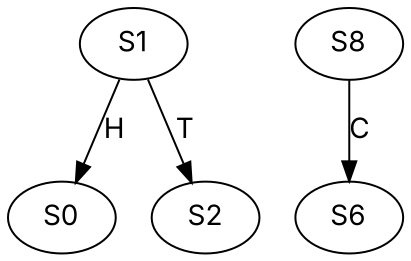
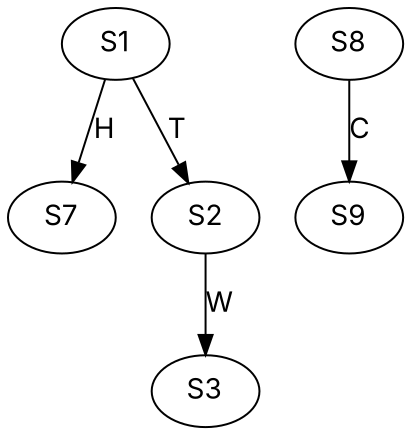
(62, 218) -> (62, 218)
(349, 218) -> (349, 218)
none -> (206, 391)
